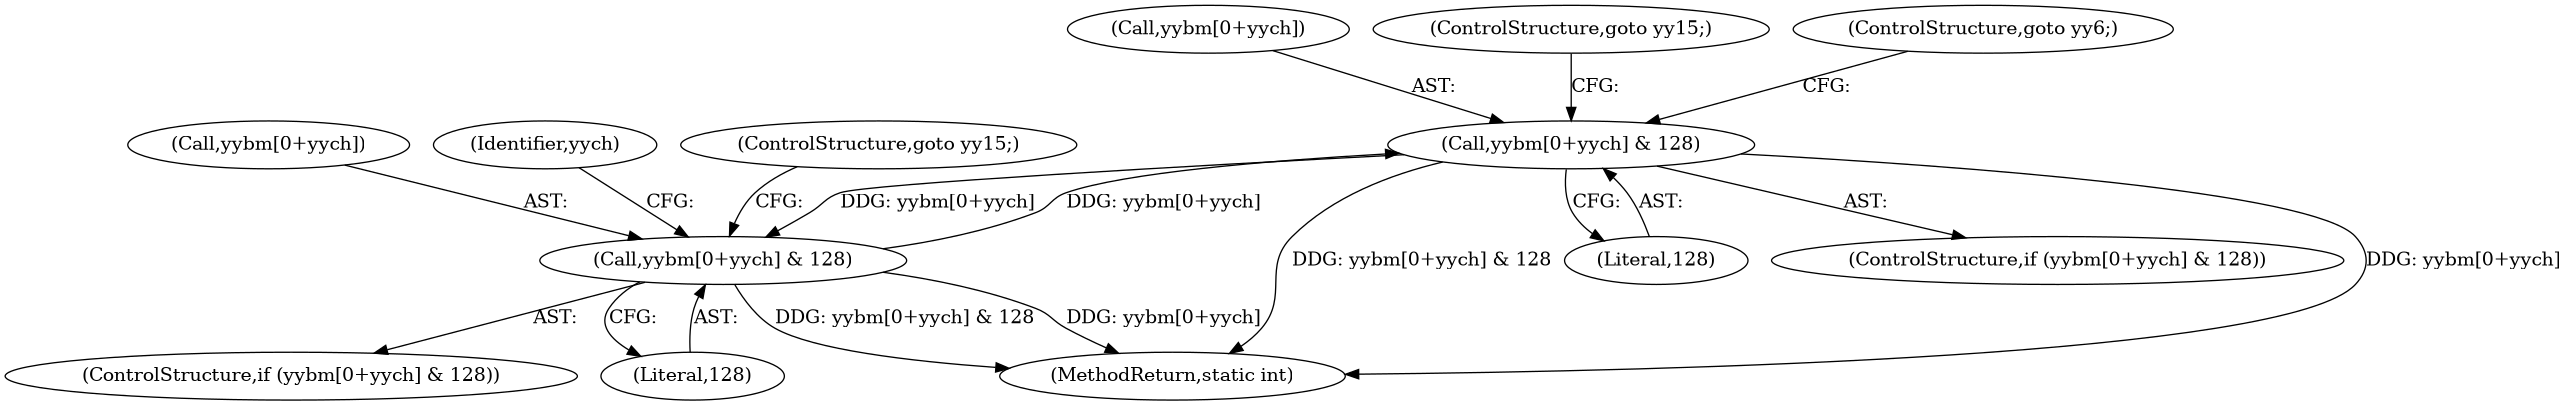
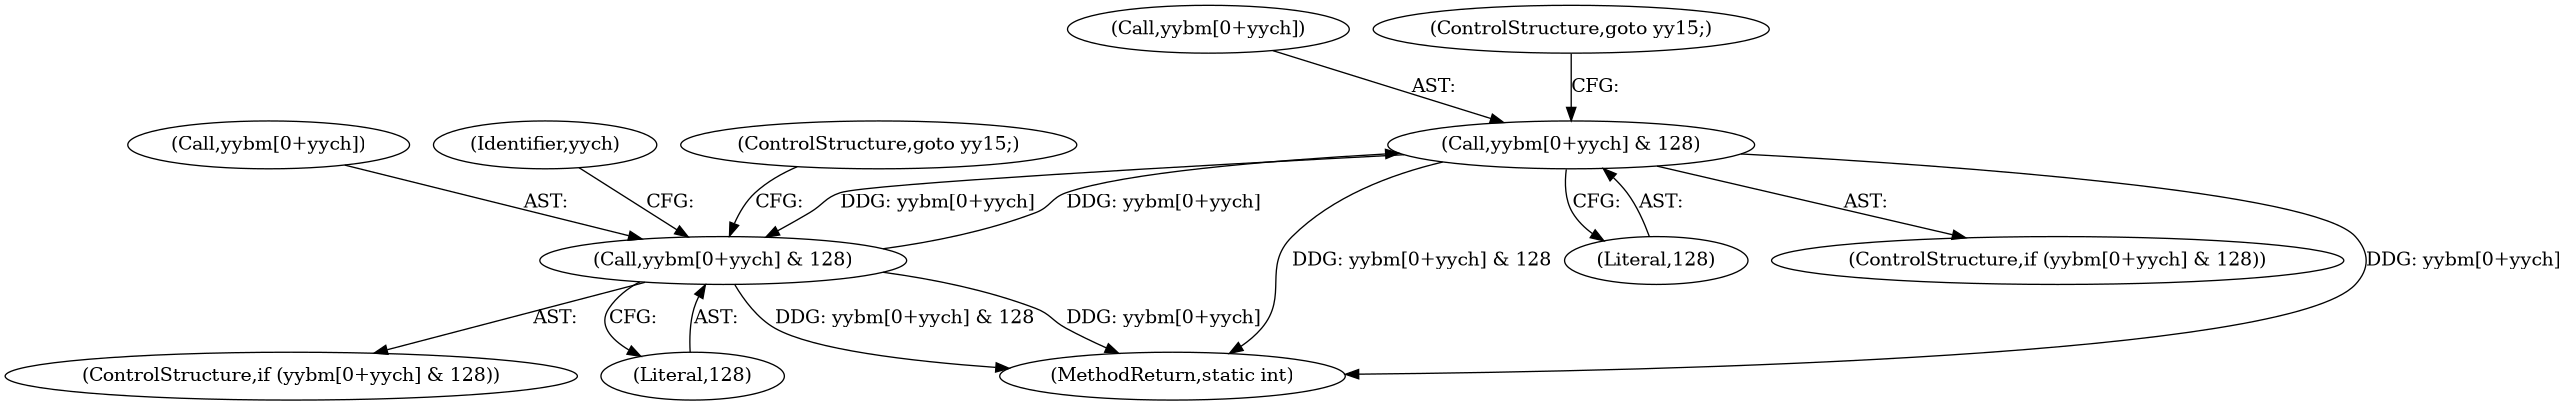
(1983, 29) -> none
